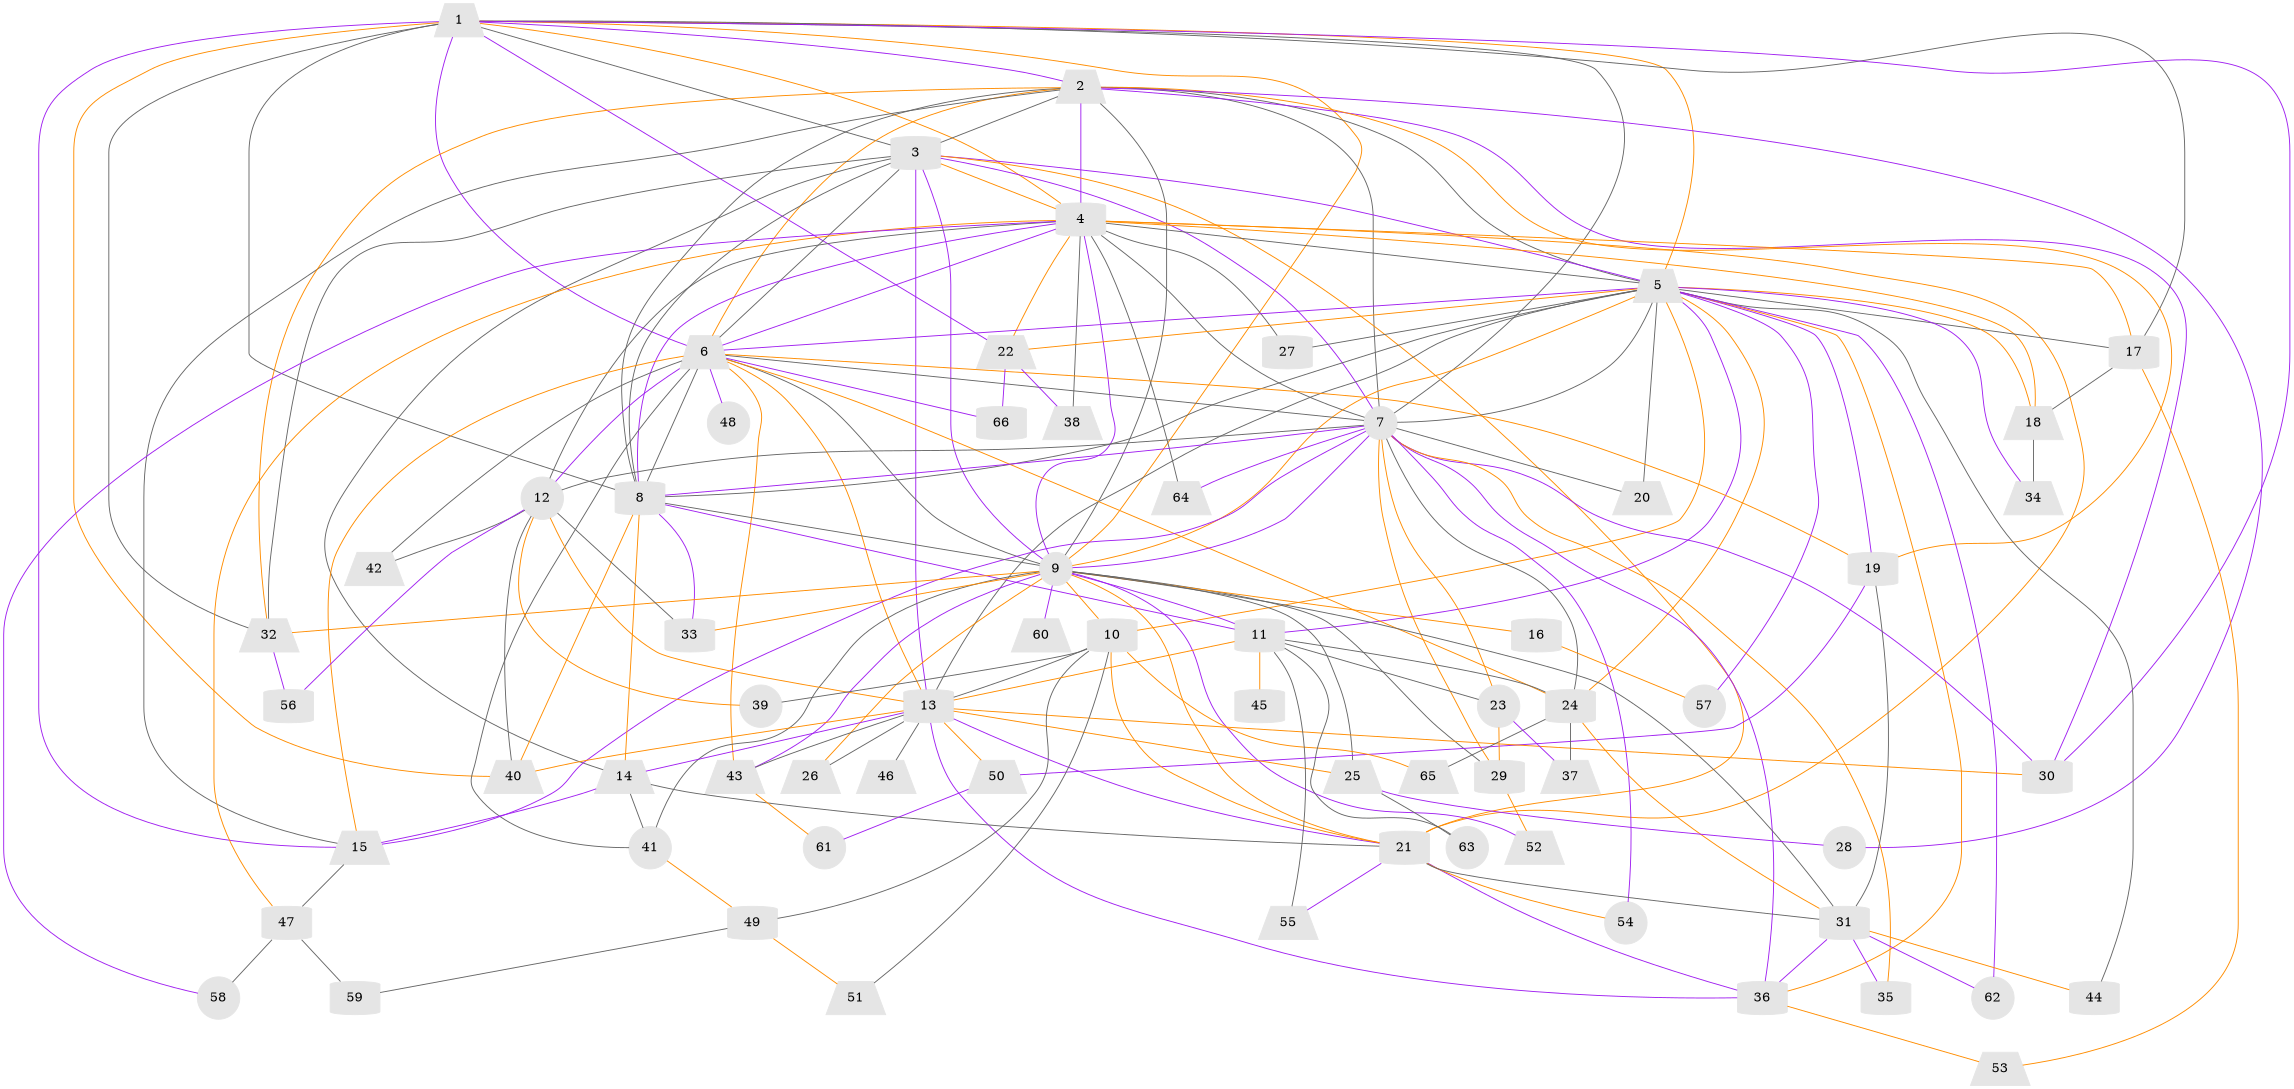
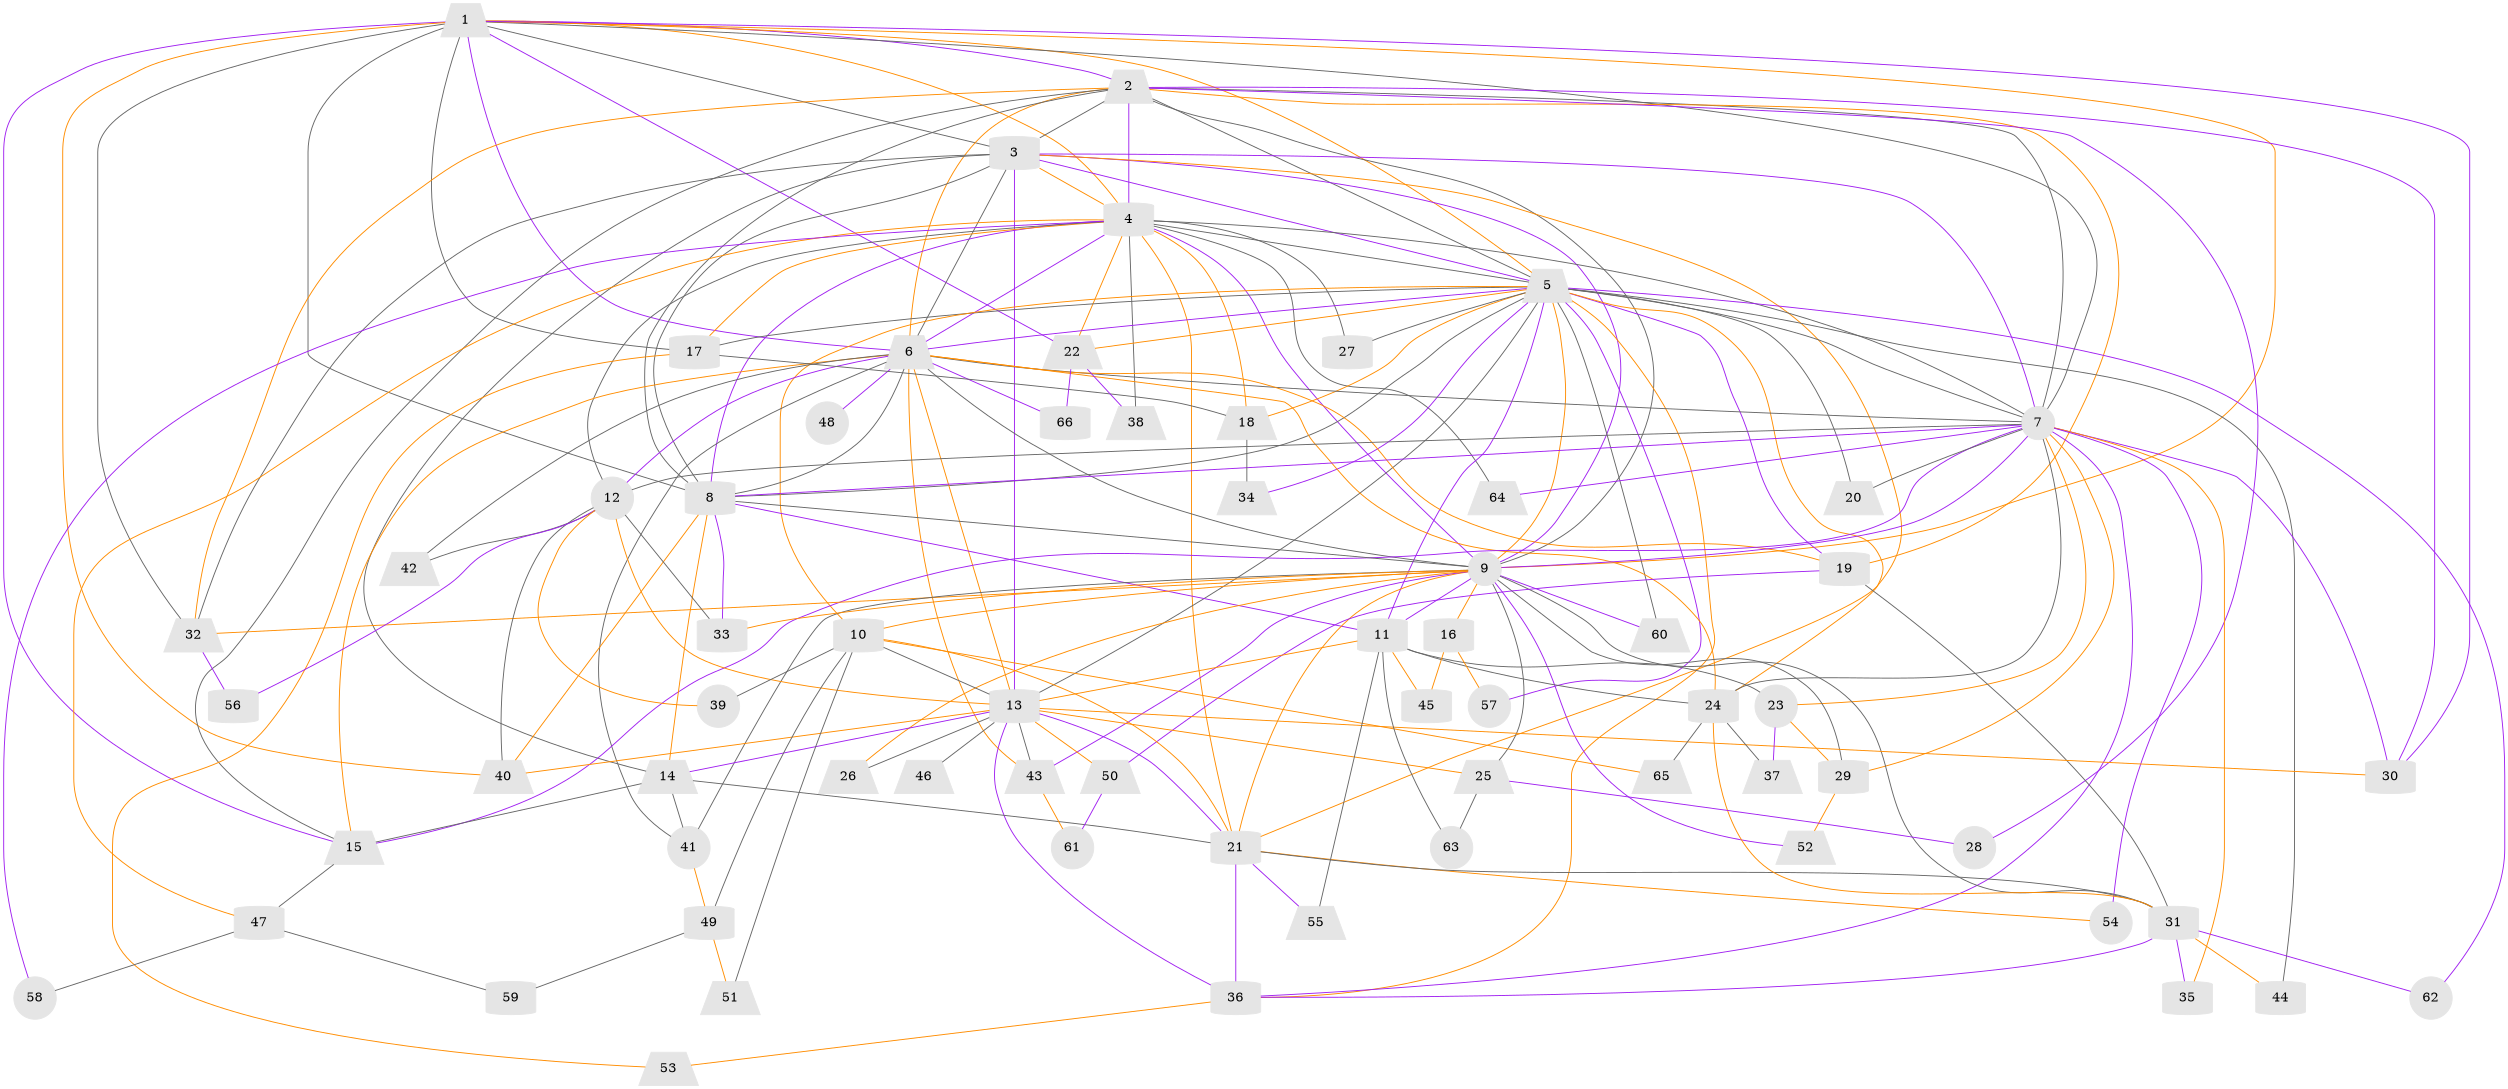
none -> (1614, 458)
none -> (1438, 671)
(543, 805) -> (515, 811)
